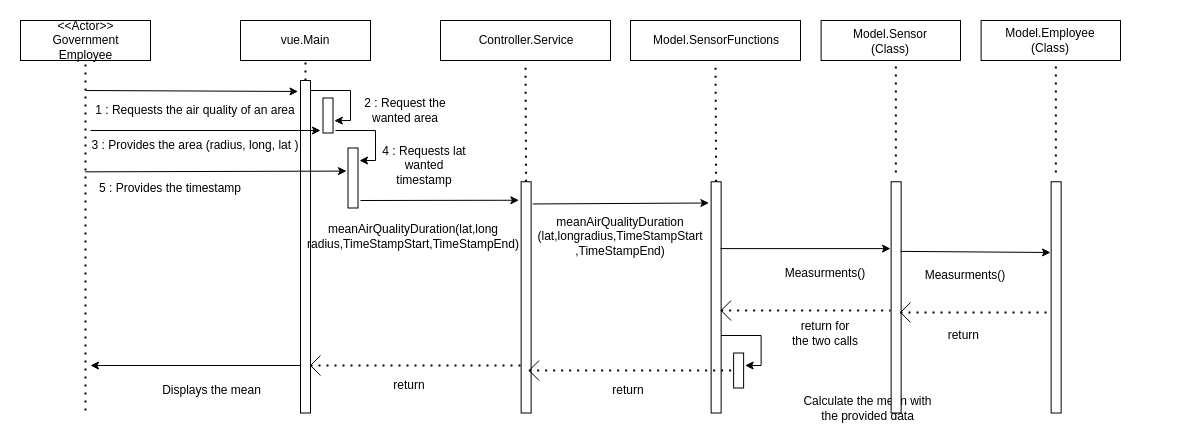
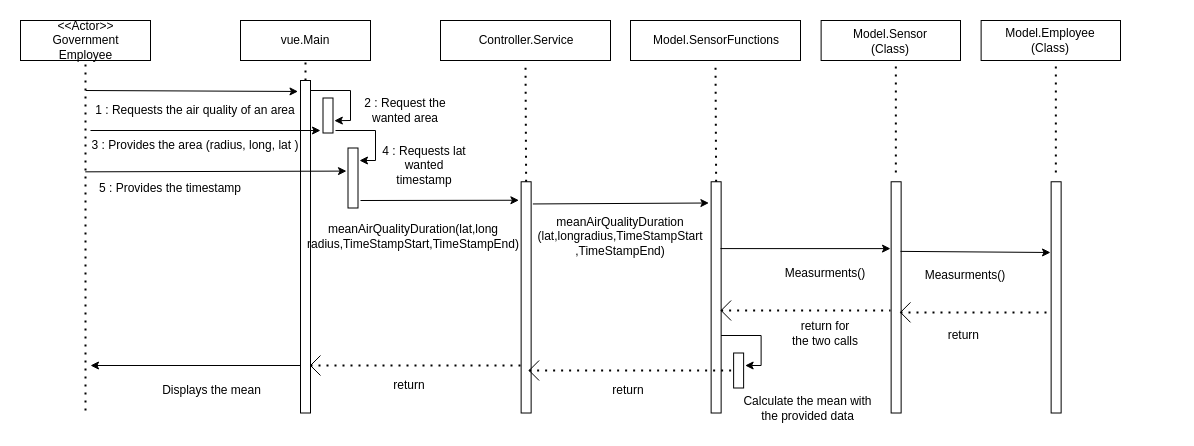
(868, 409) -> (808, 409)
